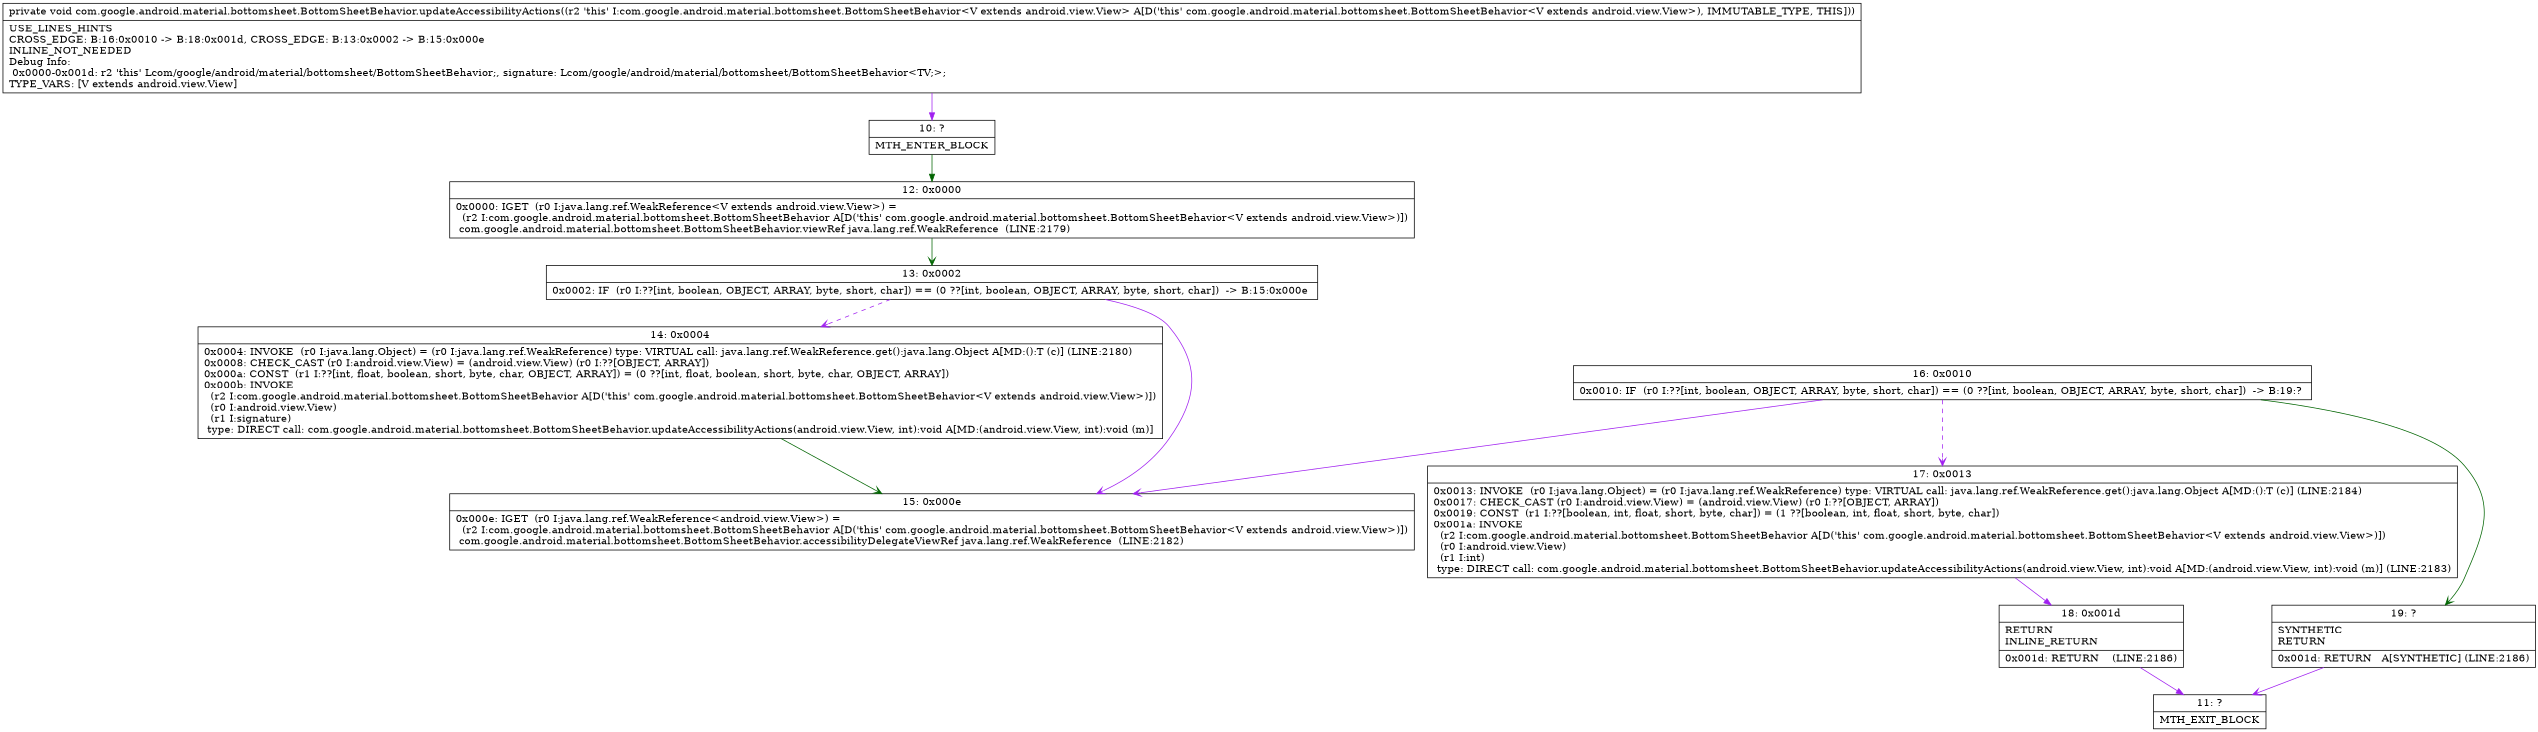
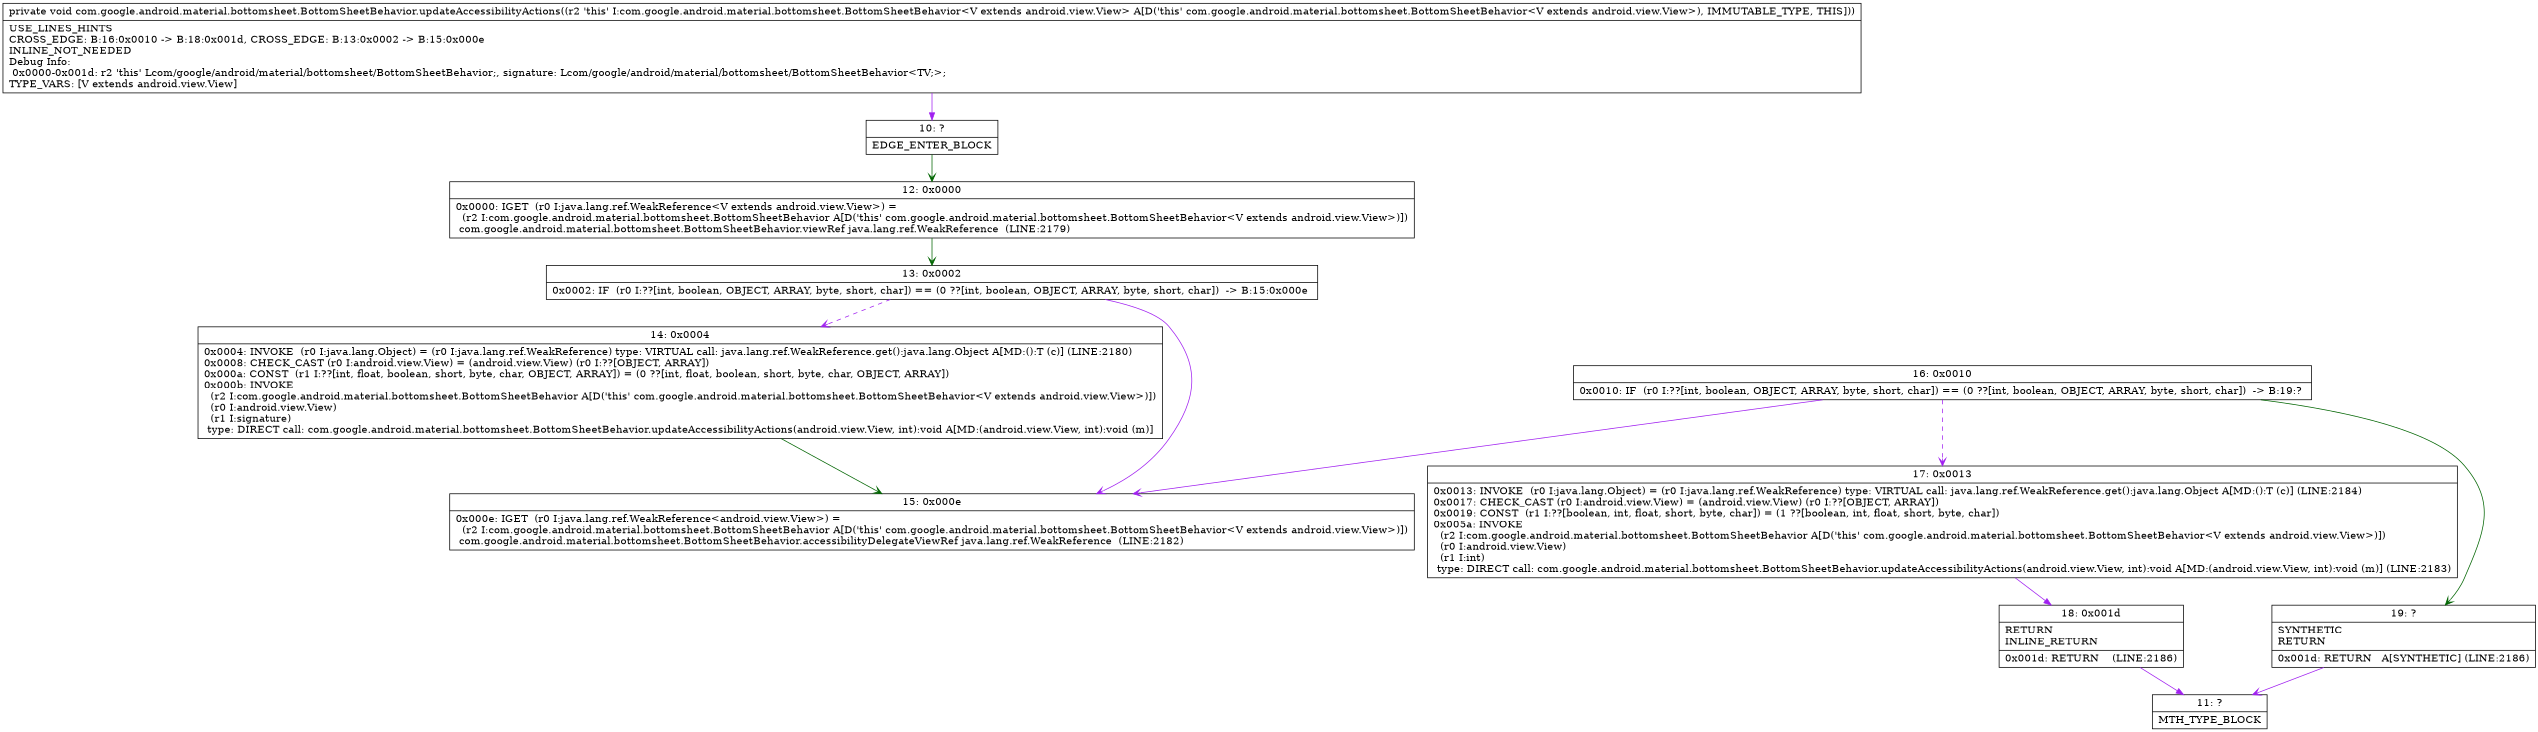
(932, 145) -> (932, 145)
(932, 164) -> (932, 164)
(1482, 524) -> (1482, 524)
(2210, 720) -> (2210, 720)
